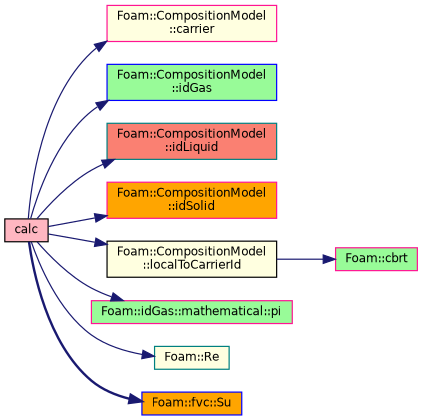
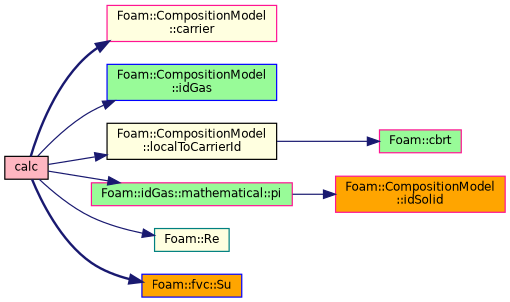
(47, 127) -> (56, 97)
(192, 141) -> none
(72, 222) -> (308, 194)
